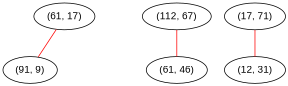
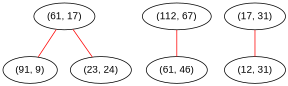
(255, 16) -> (255, 16)
none -> (101, 70)
